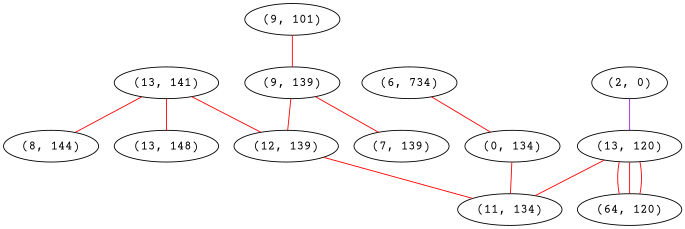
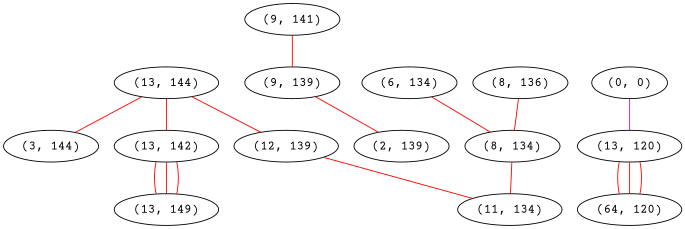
(292, 19) -> (292, 19)
(166, 83) -> (166, 83)
(409, 83) -> (409, 83)
none -> (520, 83)
(630, 83) -> (630, 83)
(289, 115) -> none
(51, 146) -> (51, 146)
(166, 146) -> (166, 146)
(402, 146) -> (402, 146)
(512, 146) -> (512, 146)
(570, 178) -> none
none -> (166, 210)
